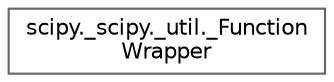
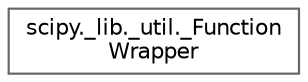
(167, 41) -> (154, 41)
